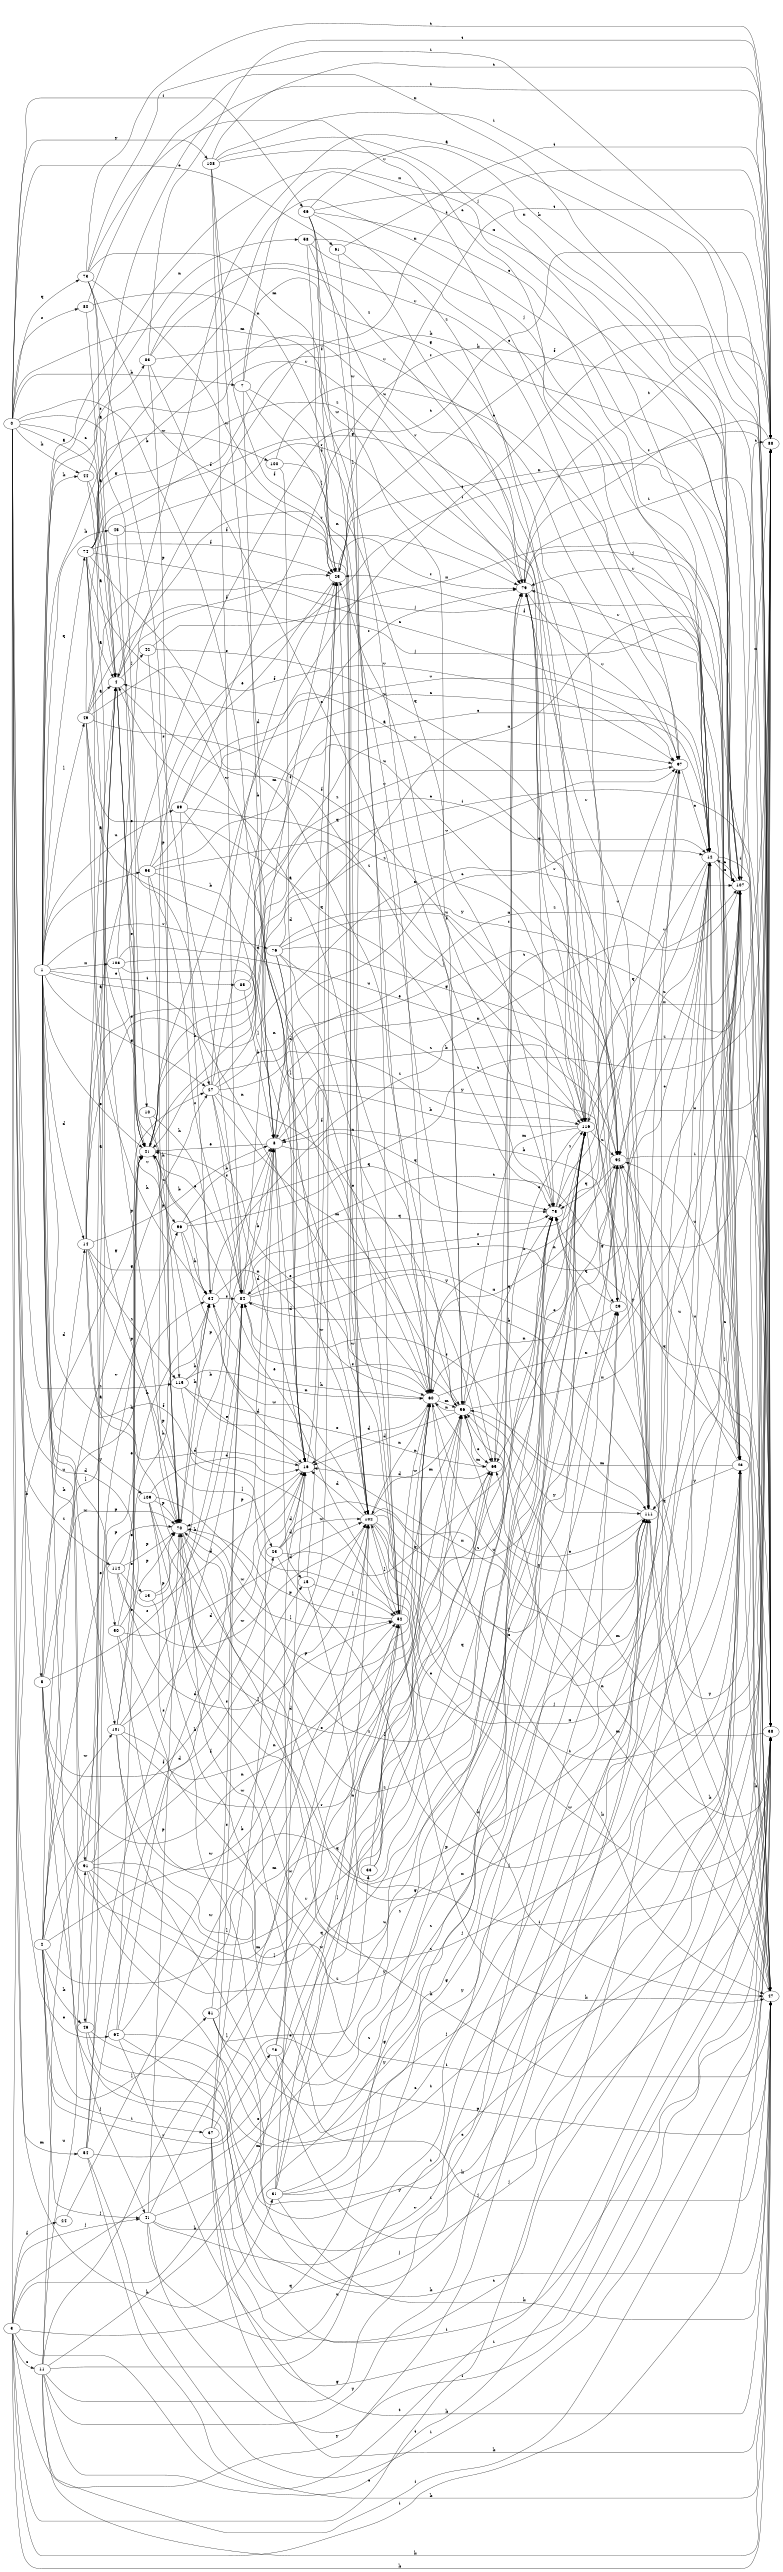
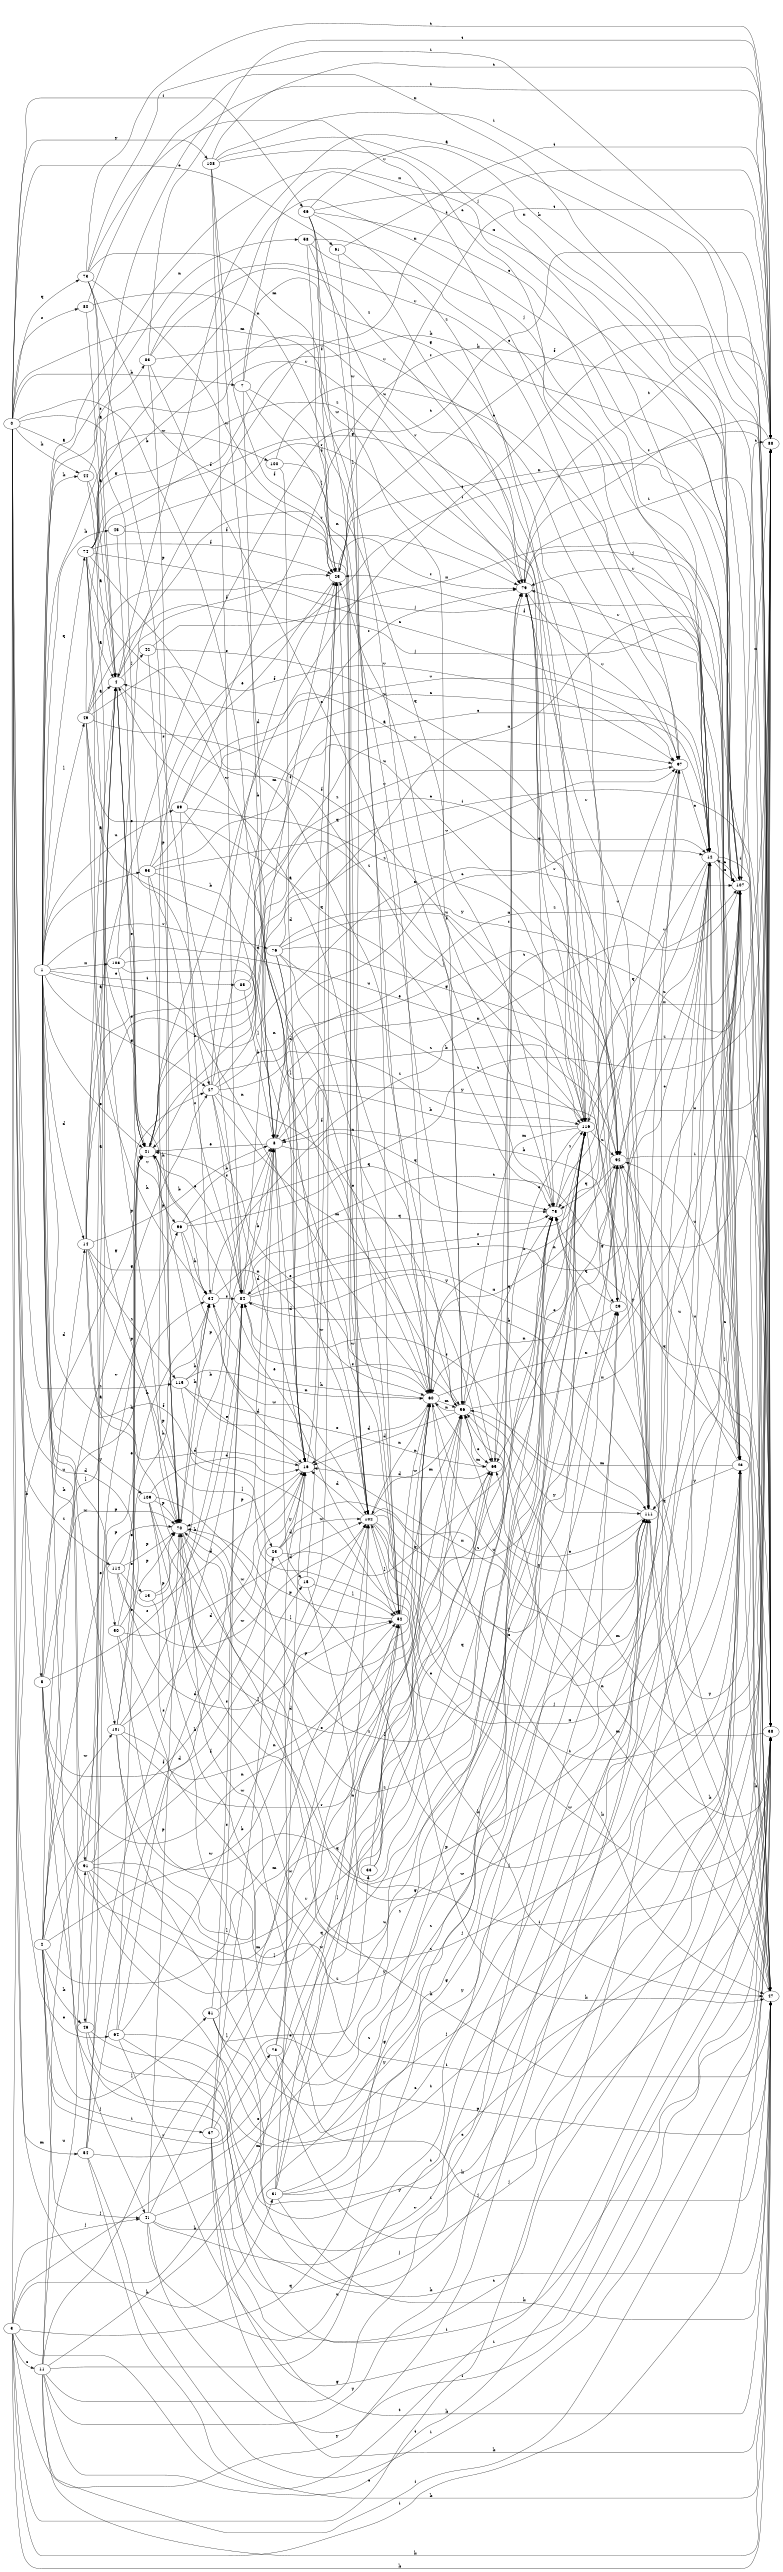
(148, 1112) -> none
(291, 1519) -> (291, 1519)
(463, 1874) -> (463, 1874)
(64, 2221) -> none
